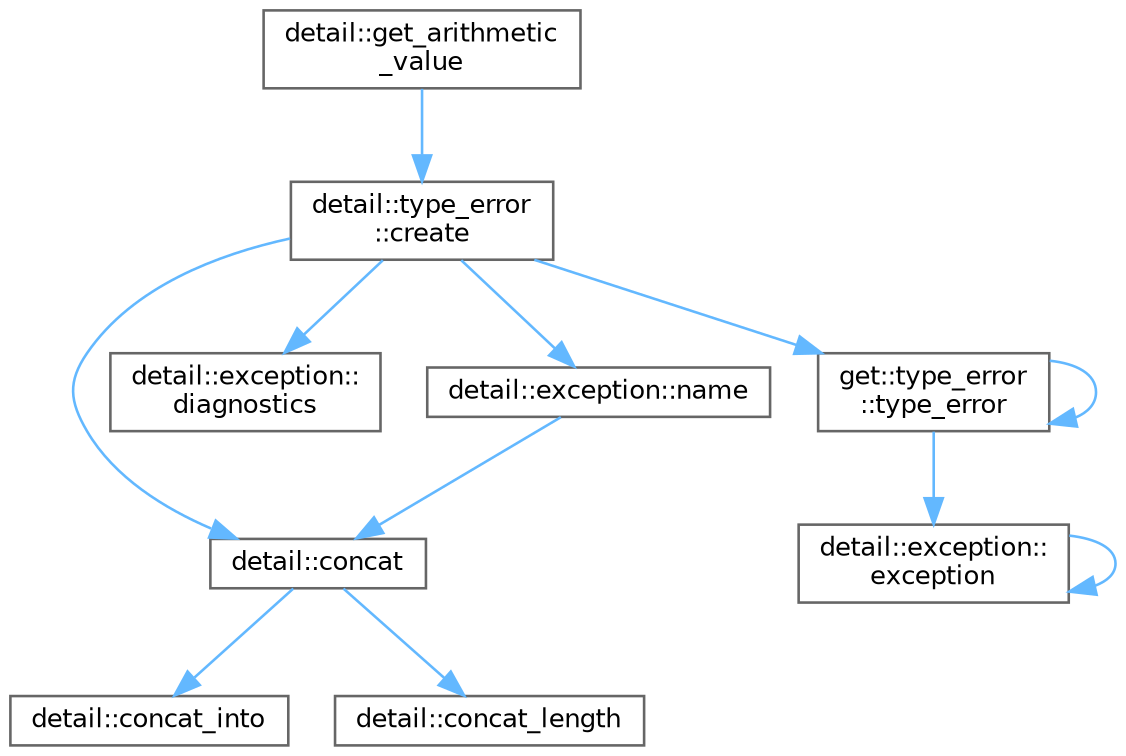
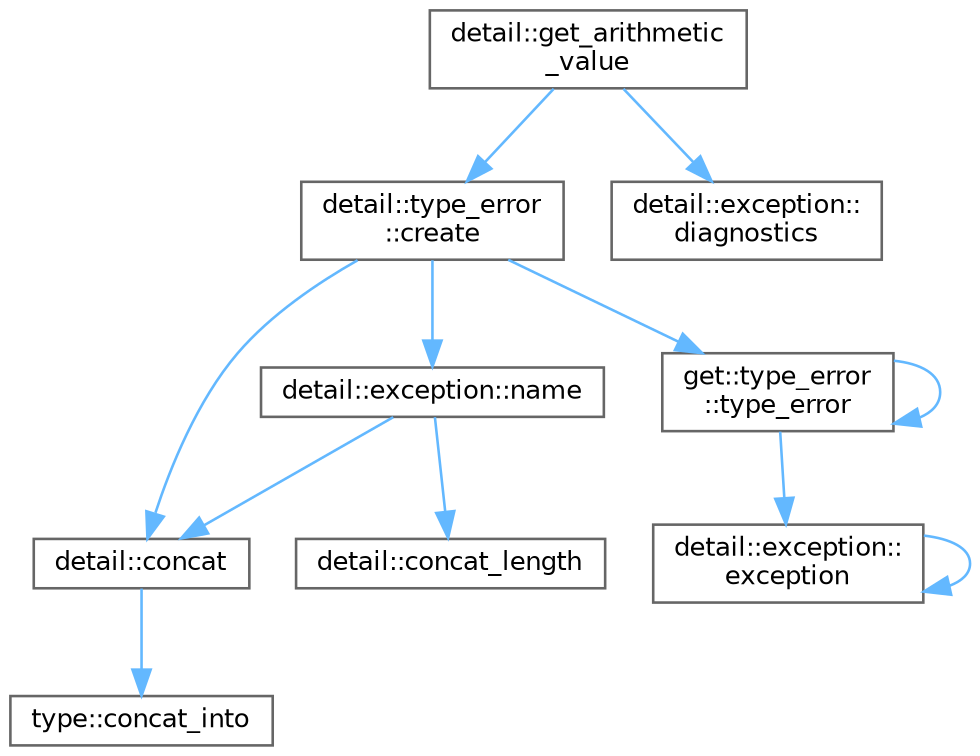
(343, 298) -> (658, 125)
(394, 633) -> (440, 465)
(149, 721) -> (142, 721)
